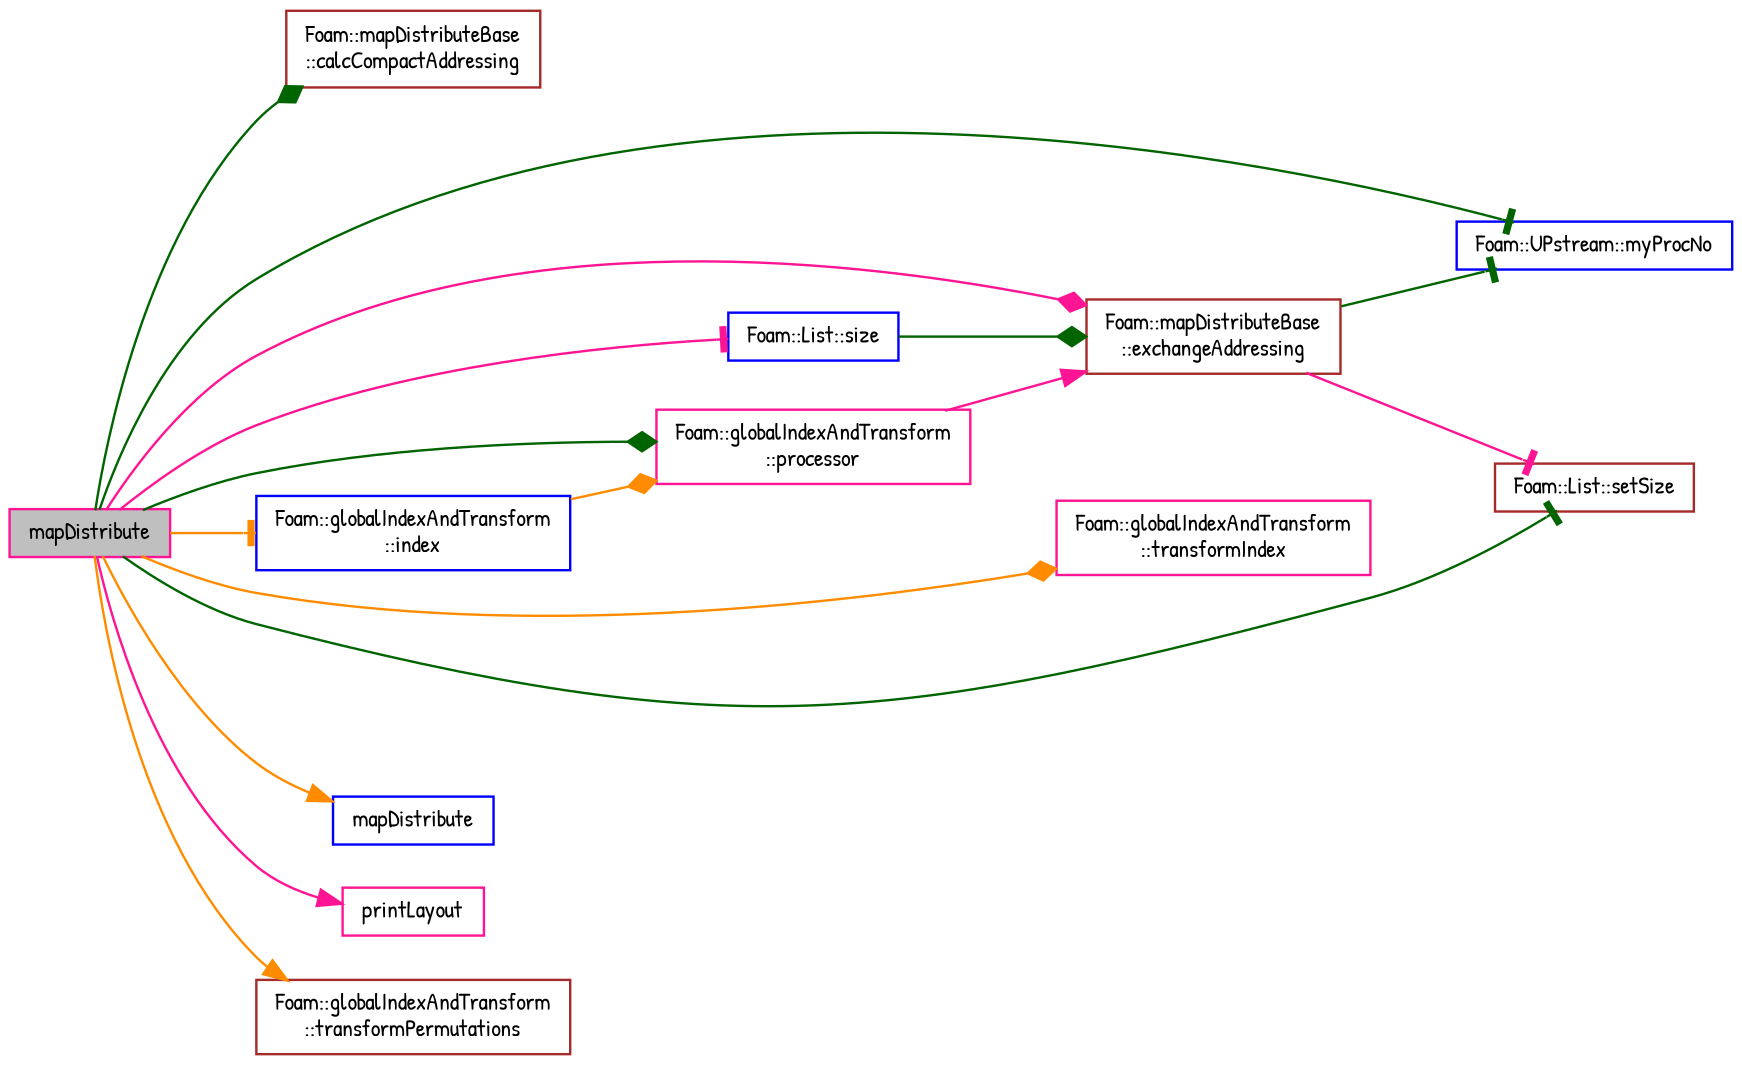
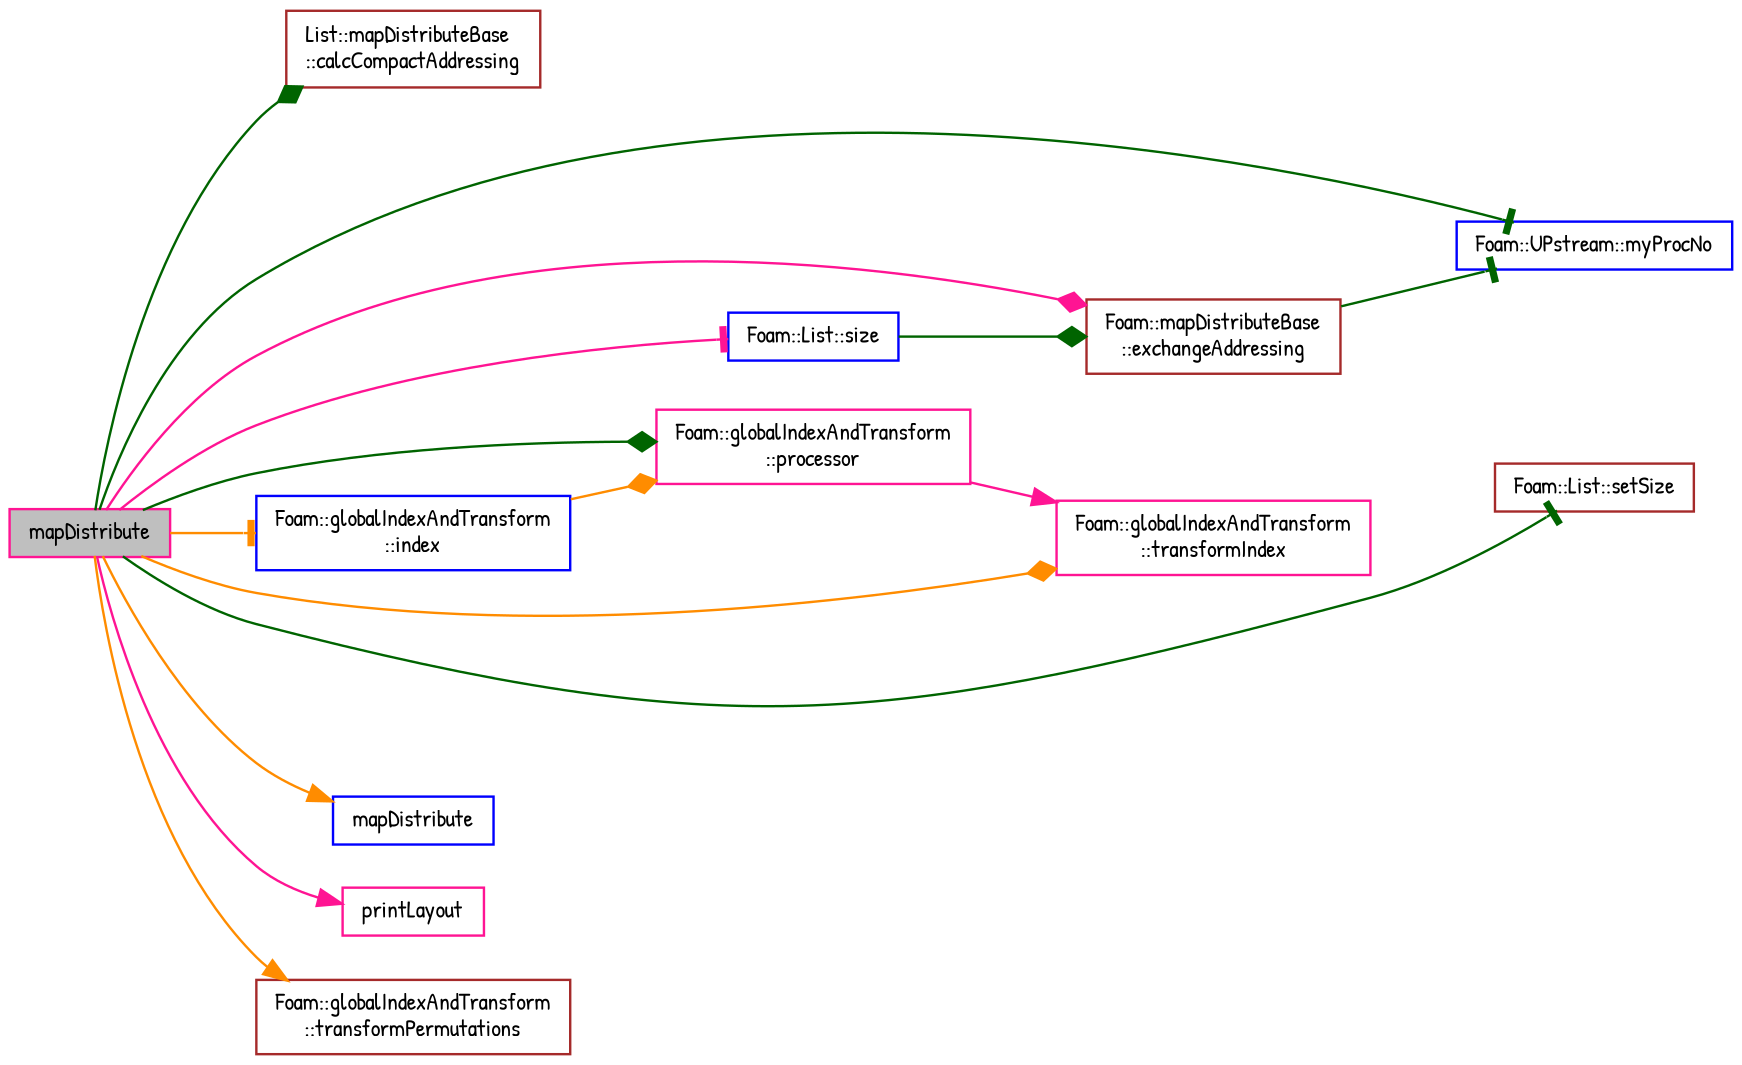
(413, 49) -> (413, 49)
(1004, 394) -> (1002, 490)
(1414, 416) -> none
